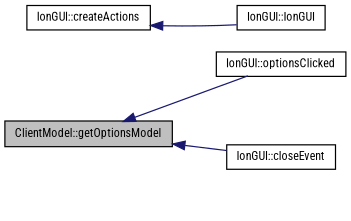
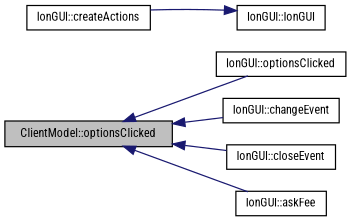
(200, 26) -> (187, 9)
none -> (281, 111)
(89, 134) -> (89, 134)
none -> (281, 204)
